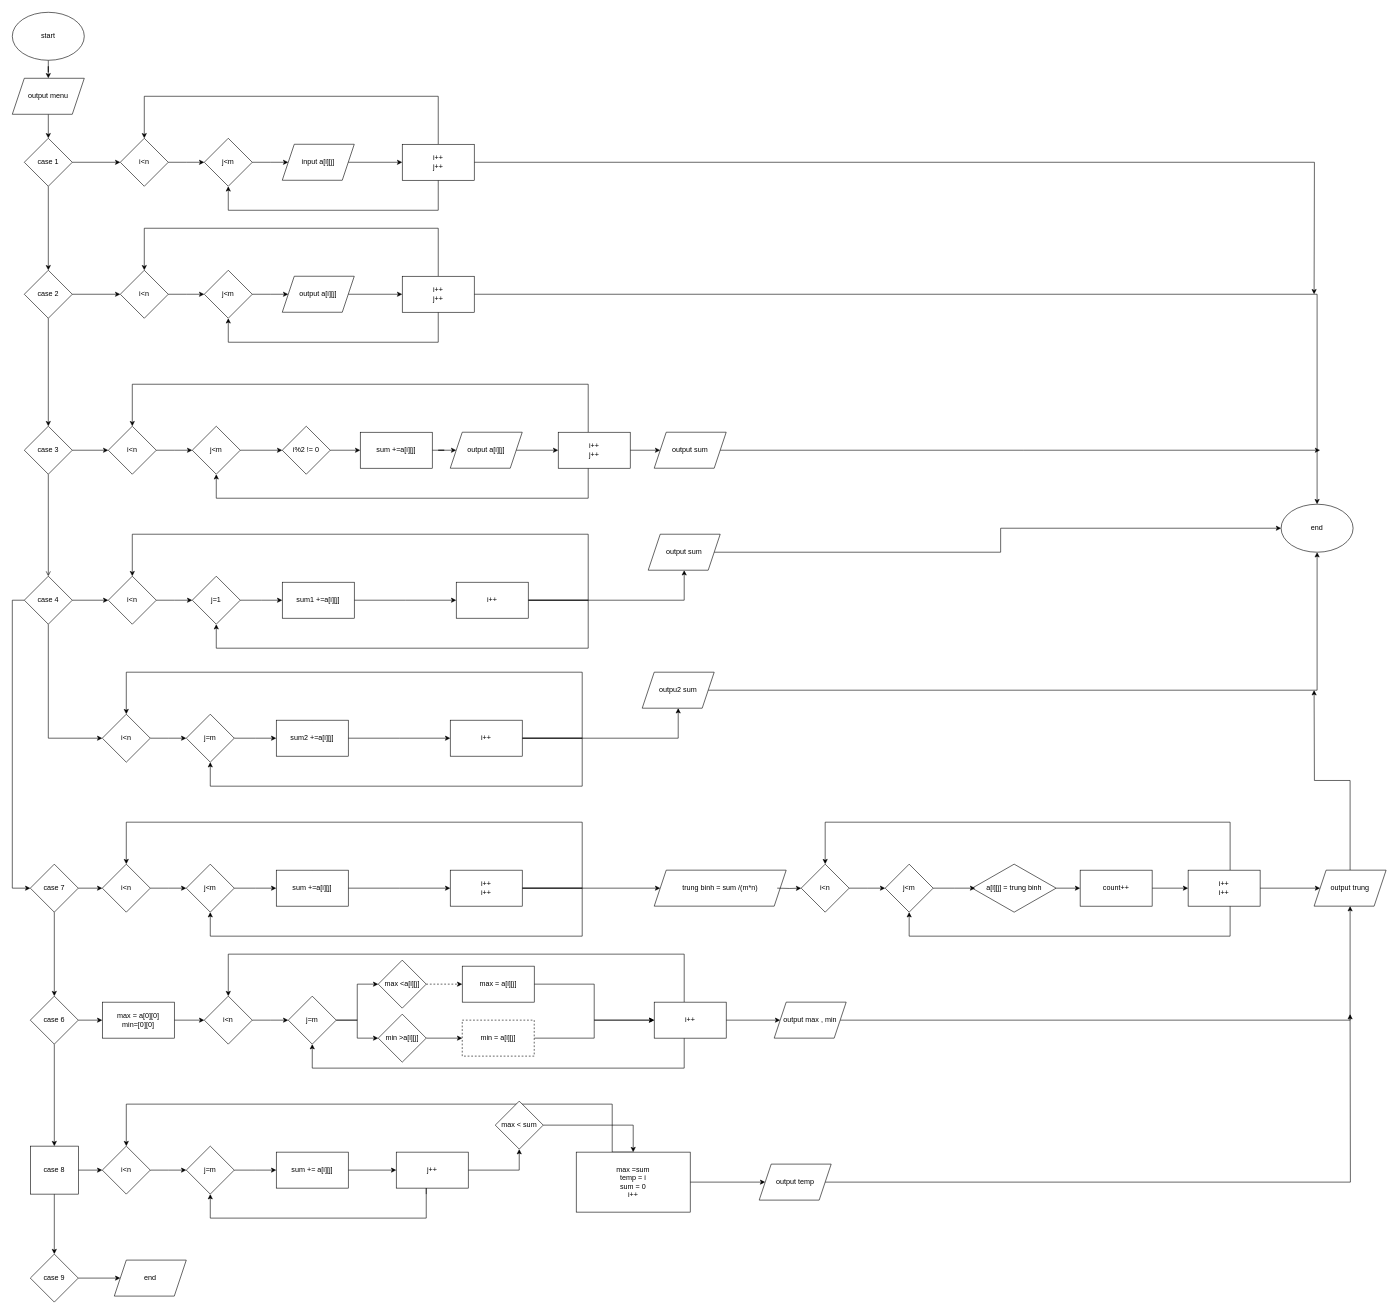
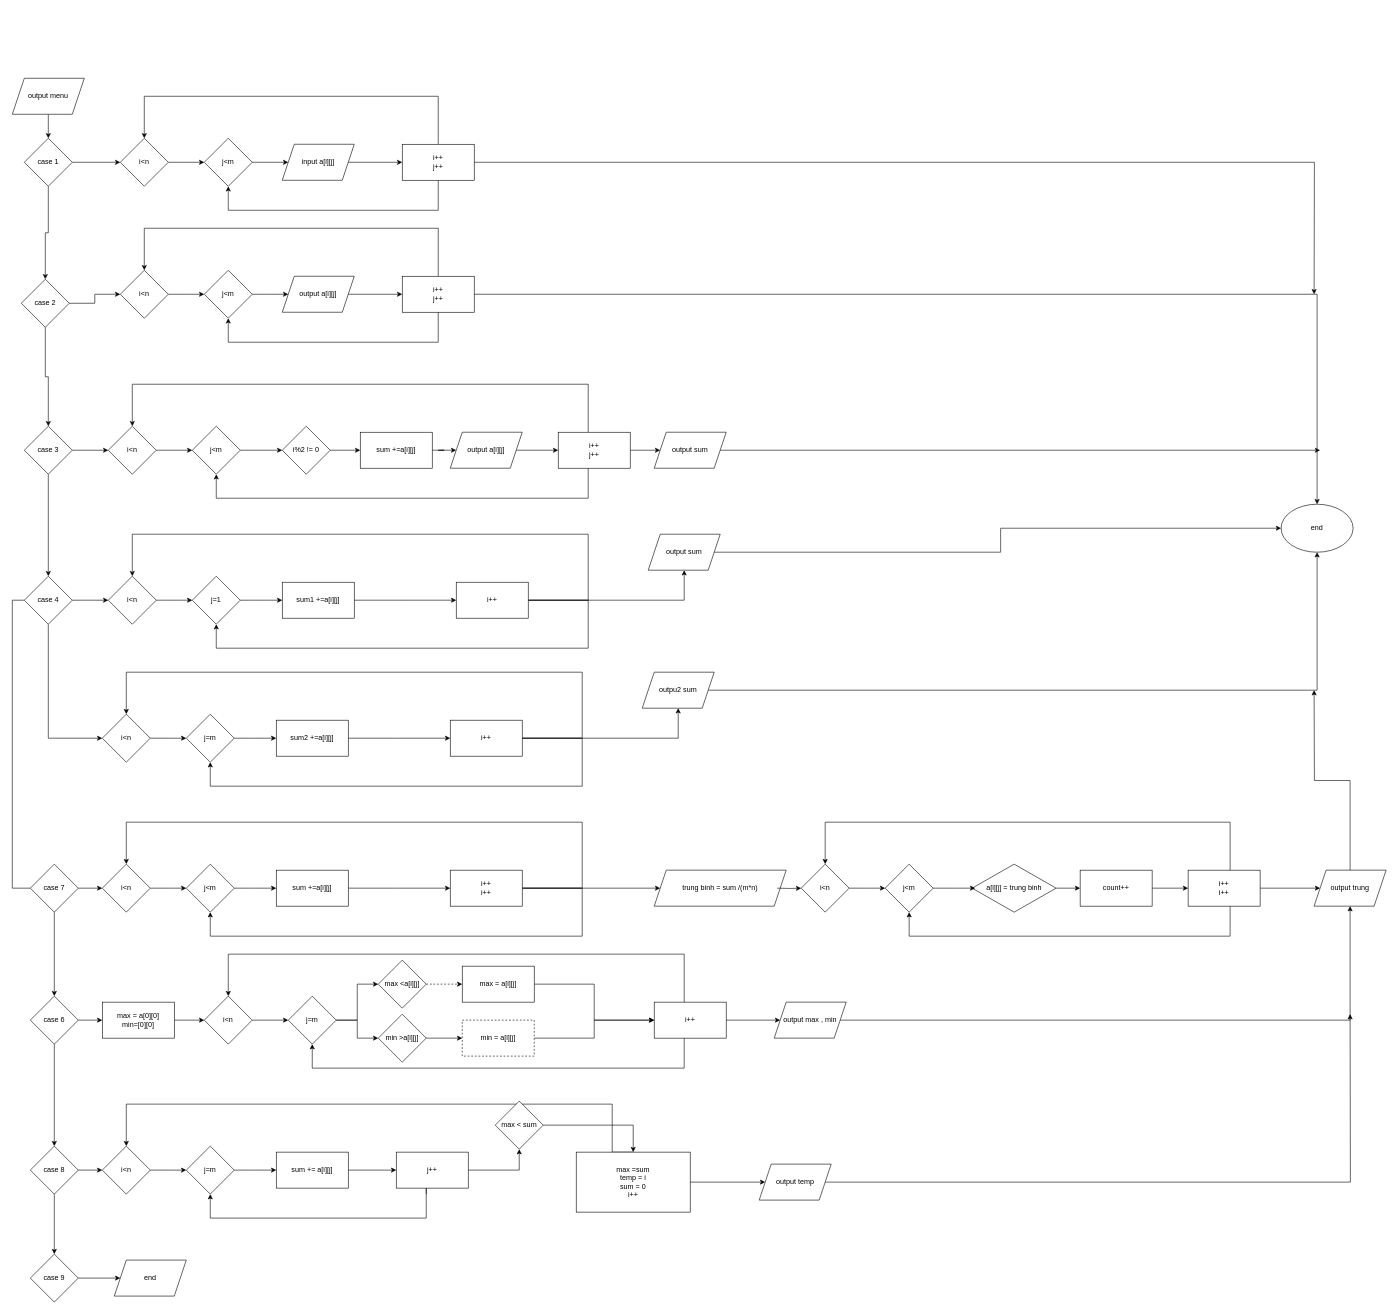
(48, 36) -> none
(48, 71) -> none
(48, 294) -> (45, 303)
(48, 572) -> (48, 570)
(24, 888) -> (26, 888)
(54, 1170) -> (54, 1170)
